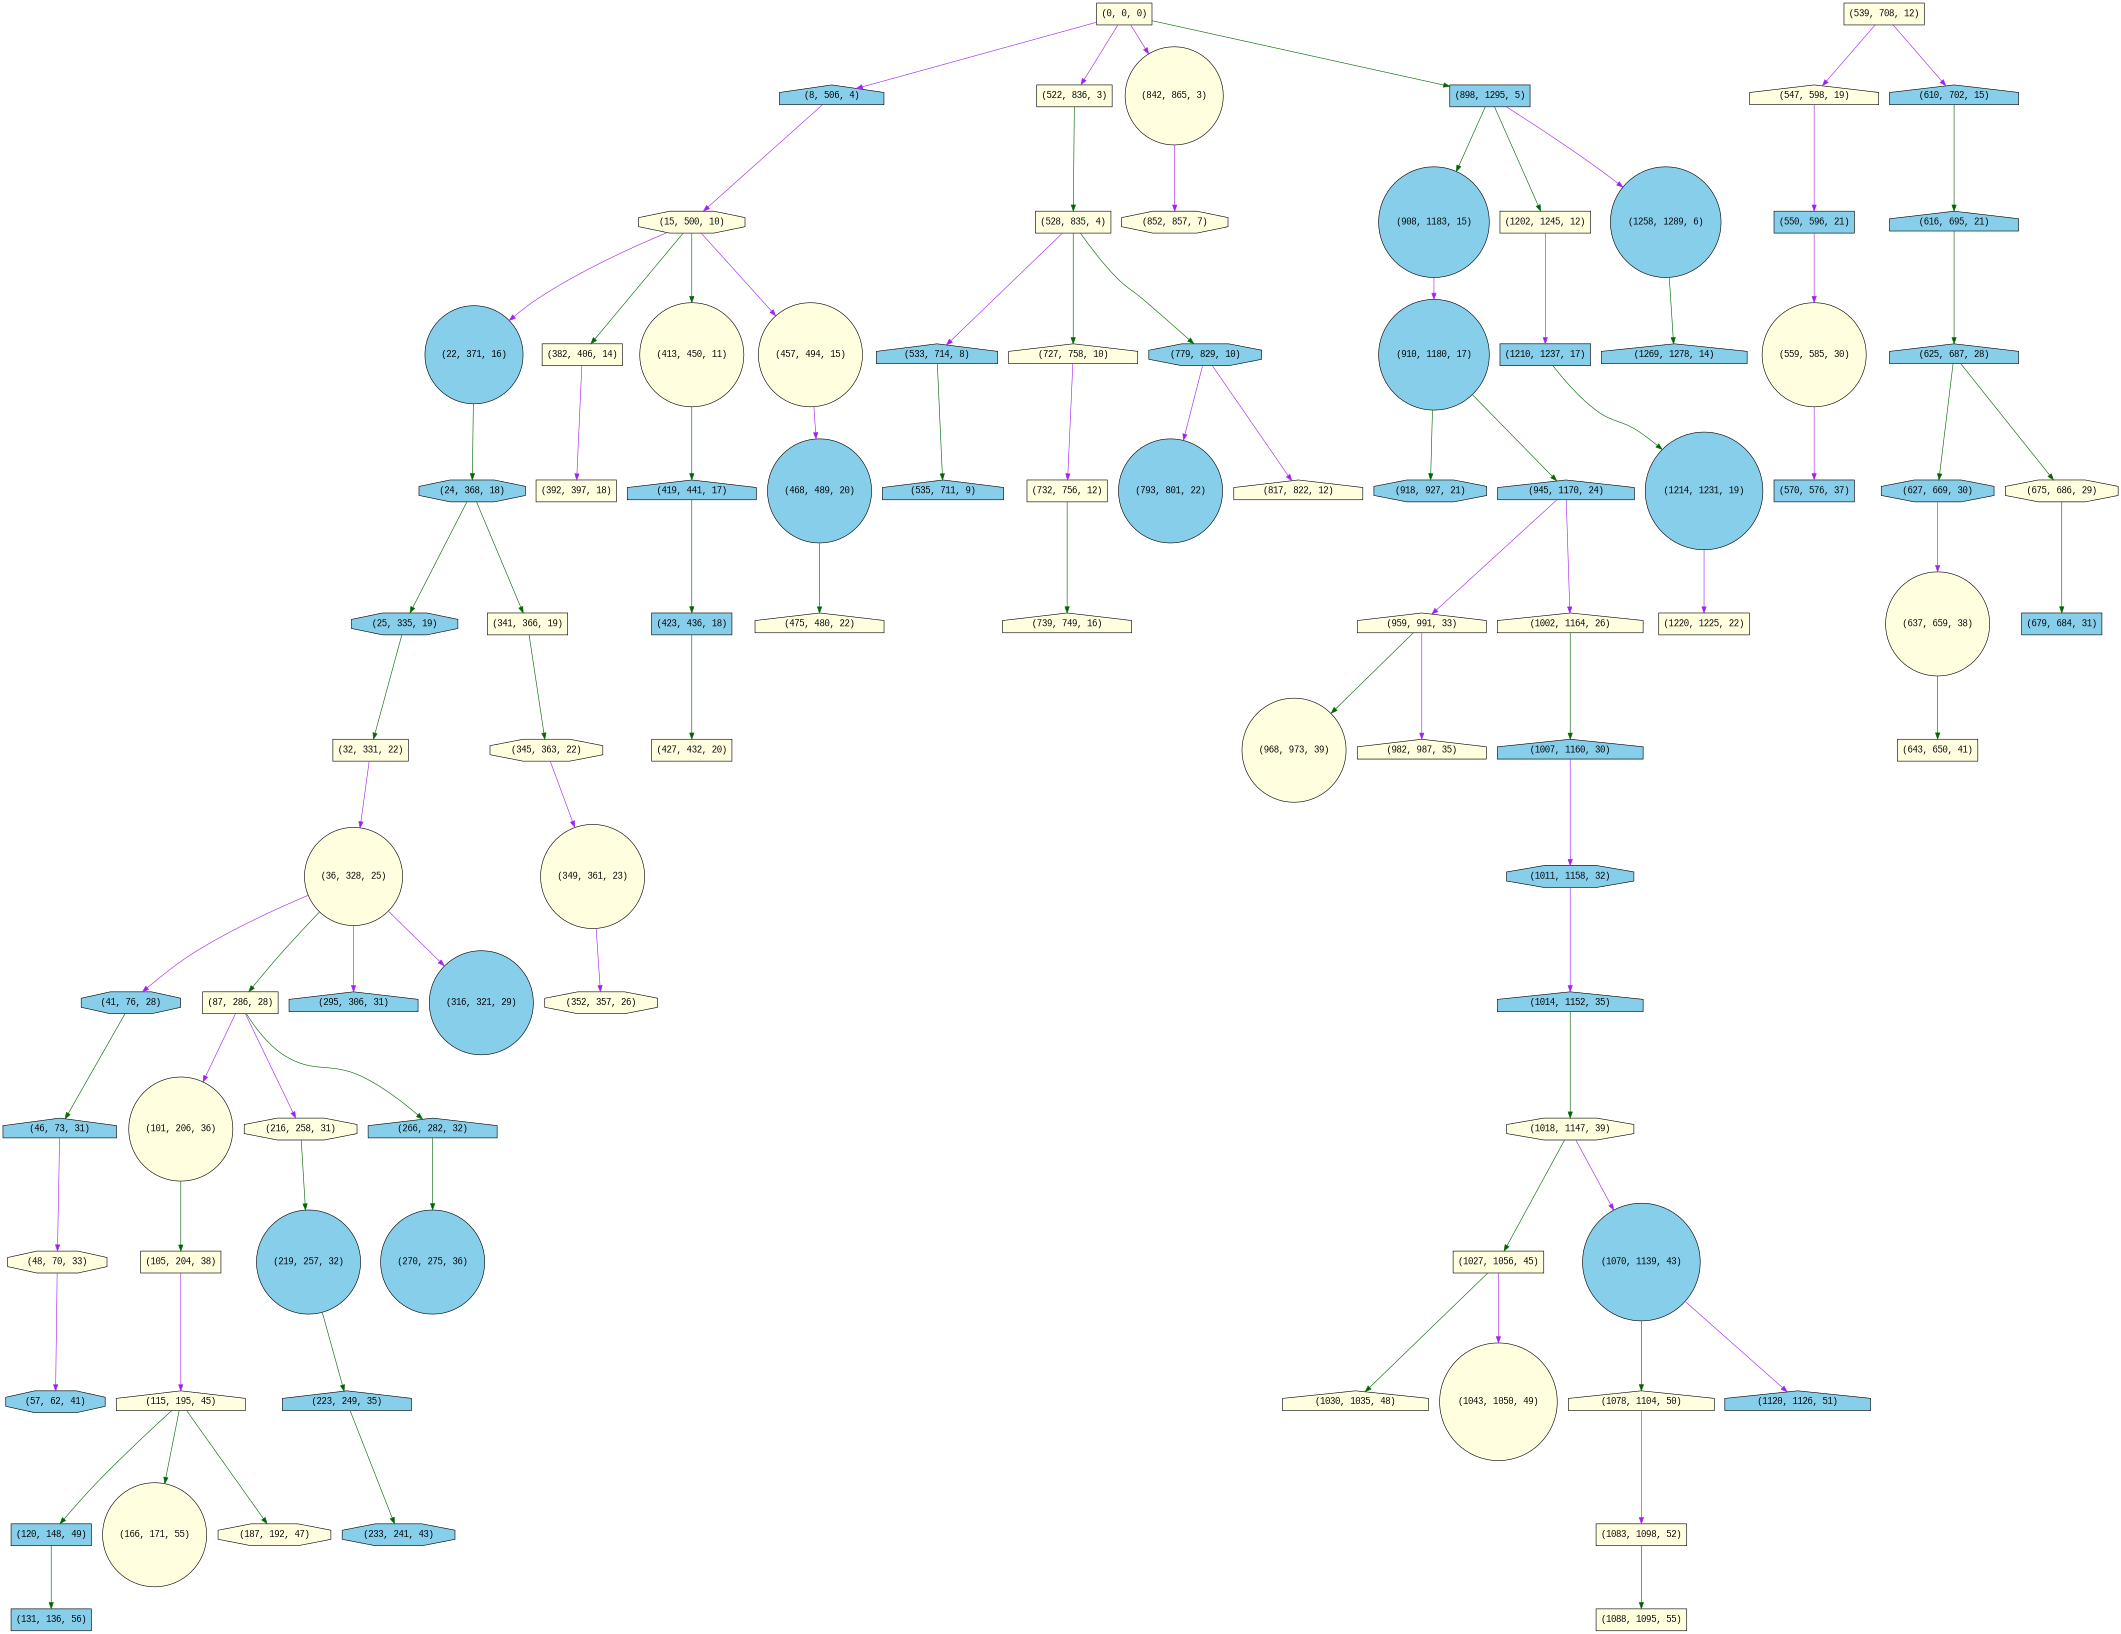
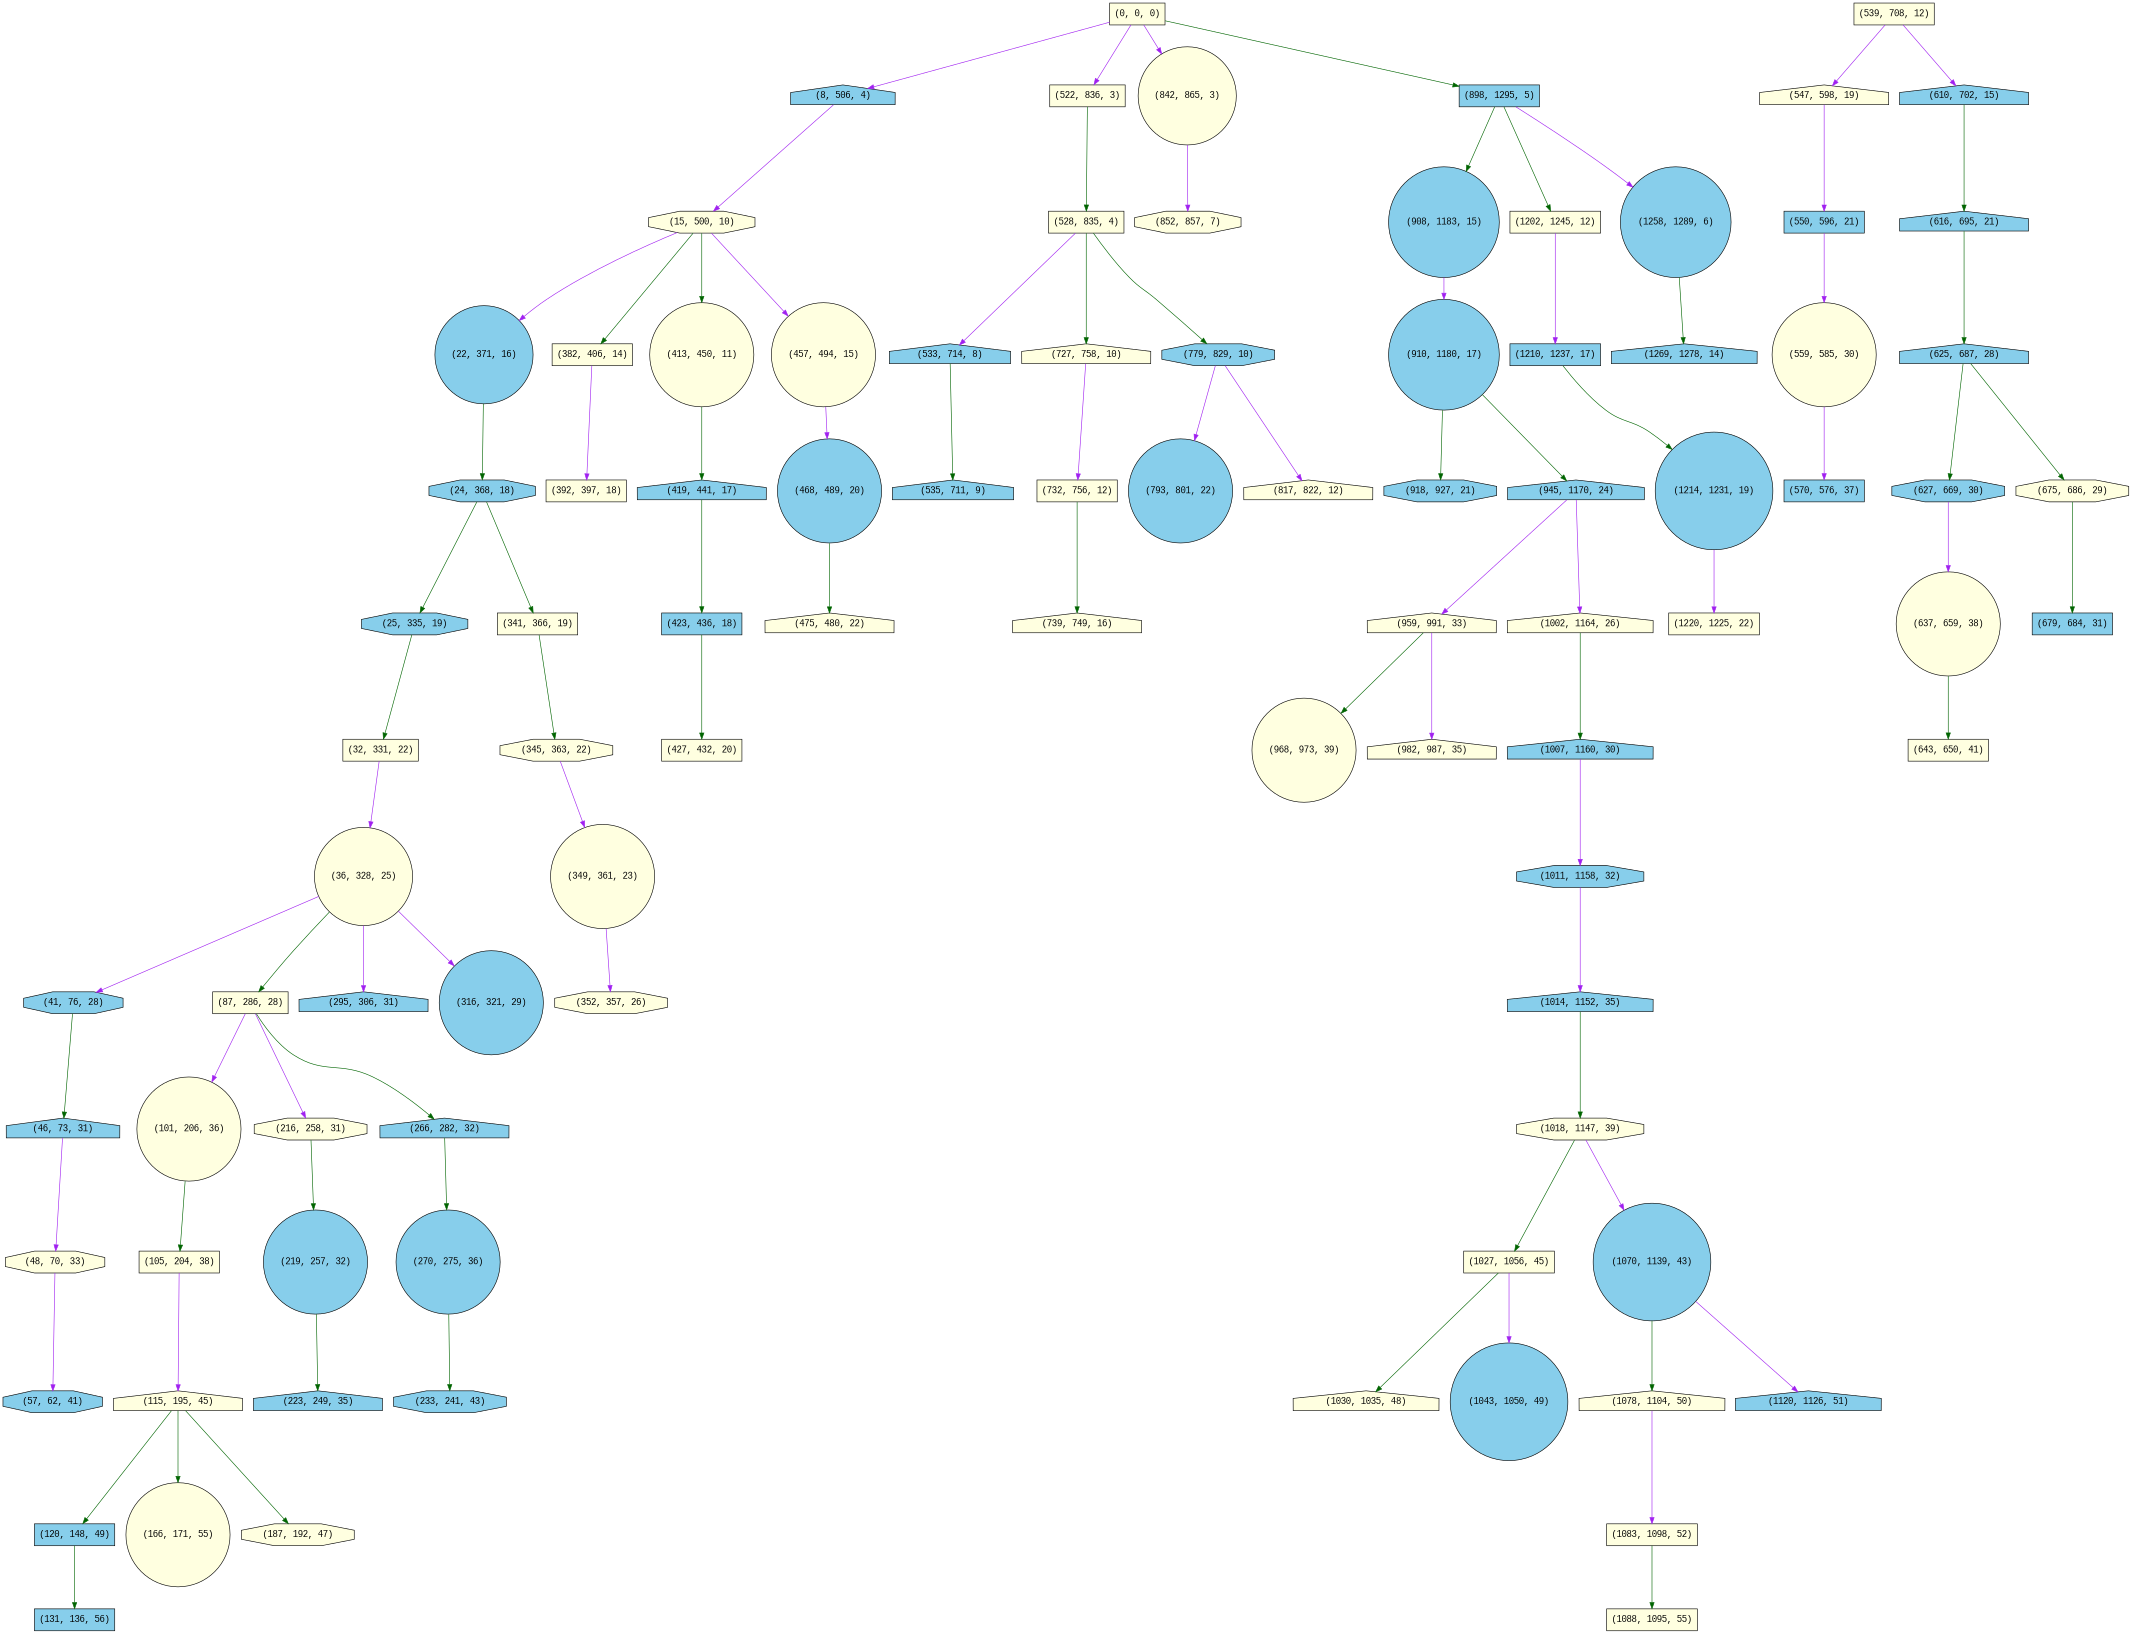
(1498, 1402) -> (1509, 1402)
(371, 1464) -> (449, 1349)
